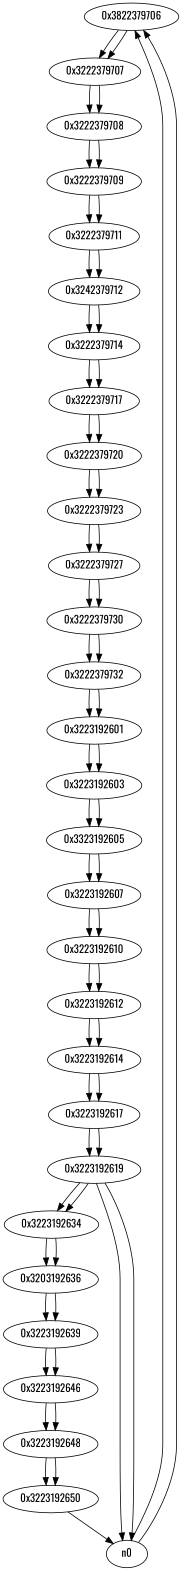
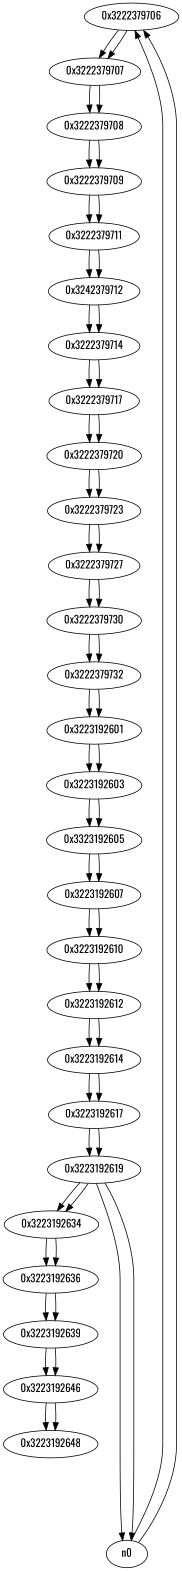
(132, 17) -> (132, 17)
(51, 1279) -> (51, 1279)
(51, 1499) -> none
